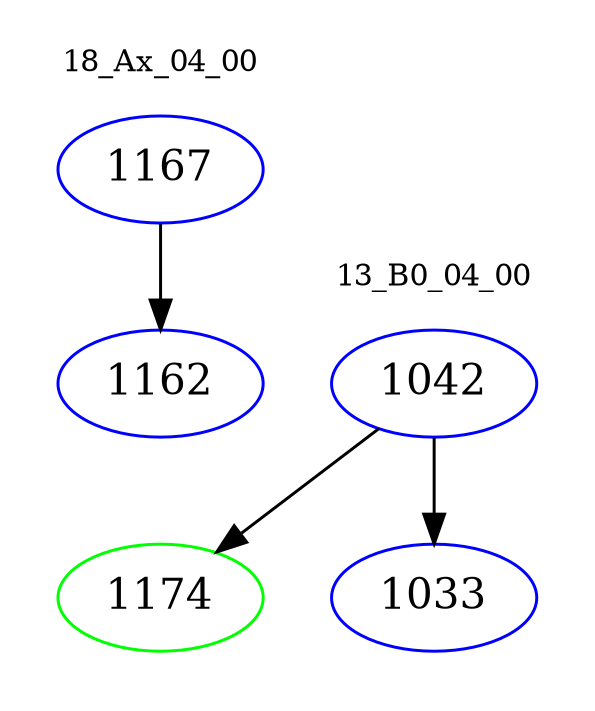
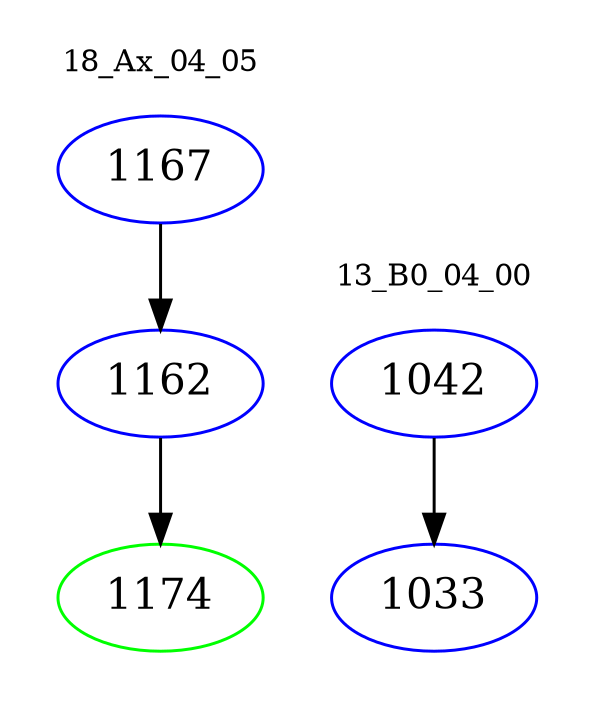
(161, 64) -> (161, 64)
(327, 468) -> (161, 476)
